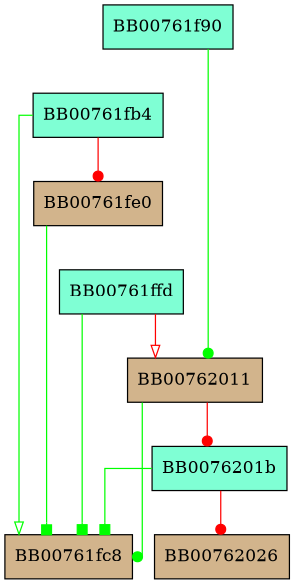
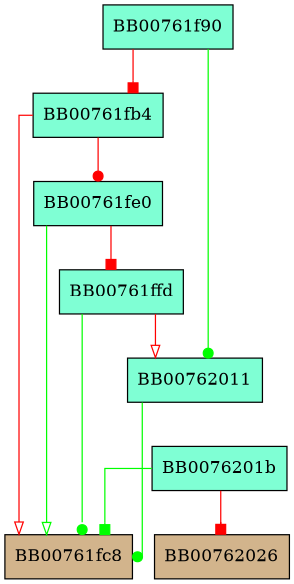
none -> (133, 65)
(98, 204) -> (98, 204)
none -> (111, 241)
(19, 312) -> (19, 312)
(47, 374) -> (47, 374)
(195, 380) -> (195, 380)
(82, 418) -> (82, 418)
(207, 419) -> none
(221, 508) -> (221, 508)
